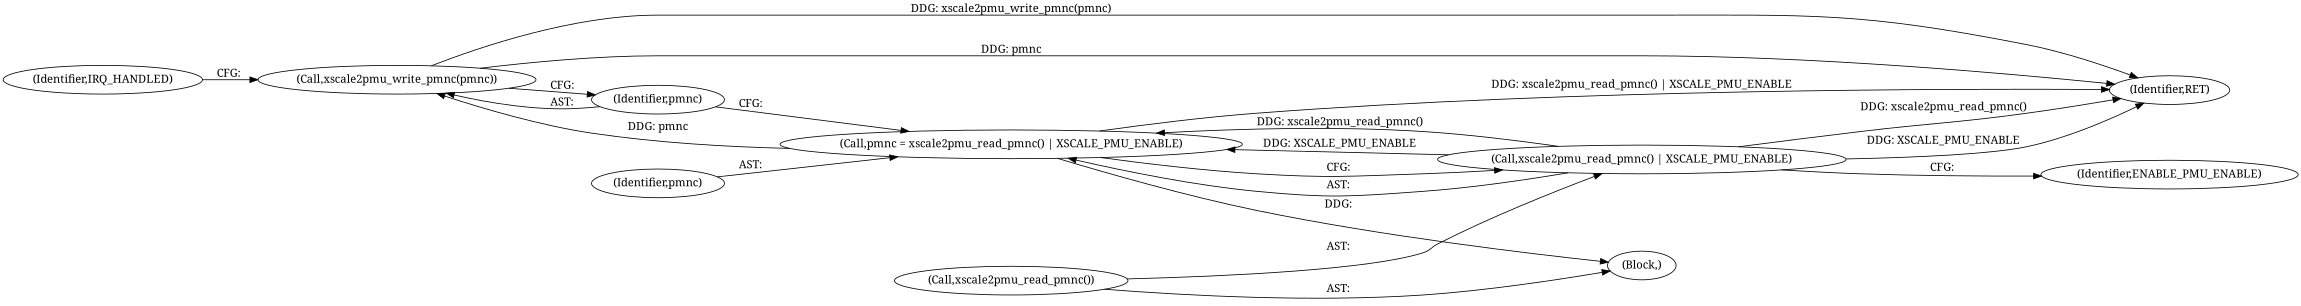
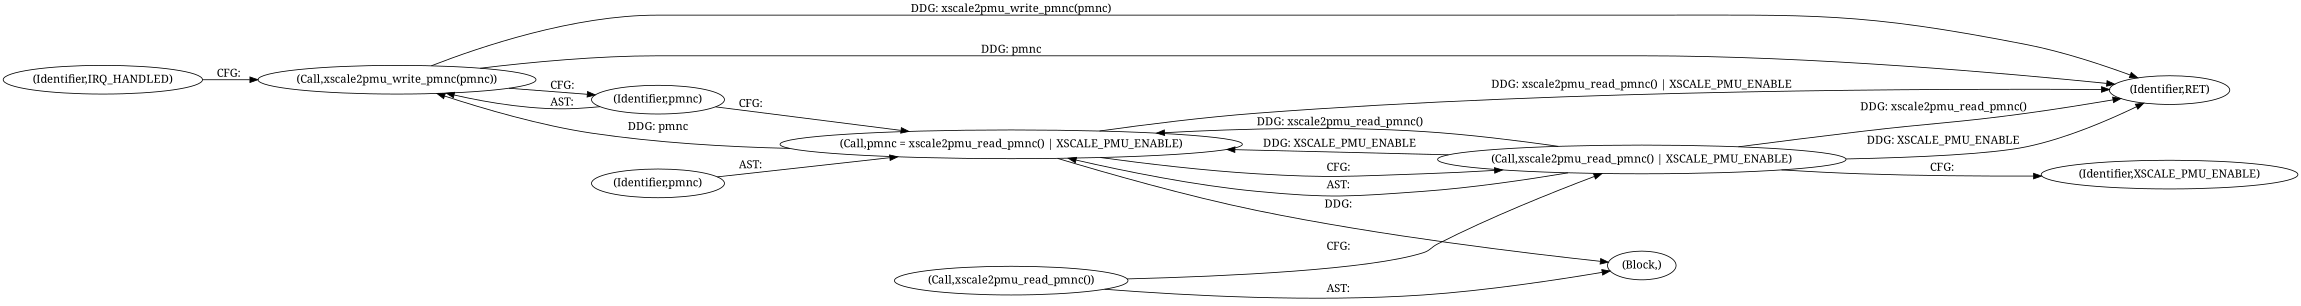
(2170, 175) -> (2170, 175)
(1340, 247) -> (1340, 247)
